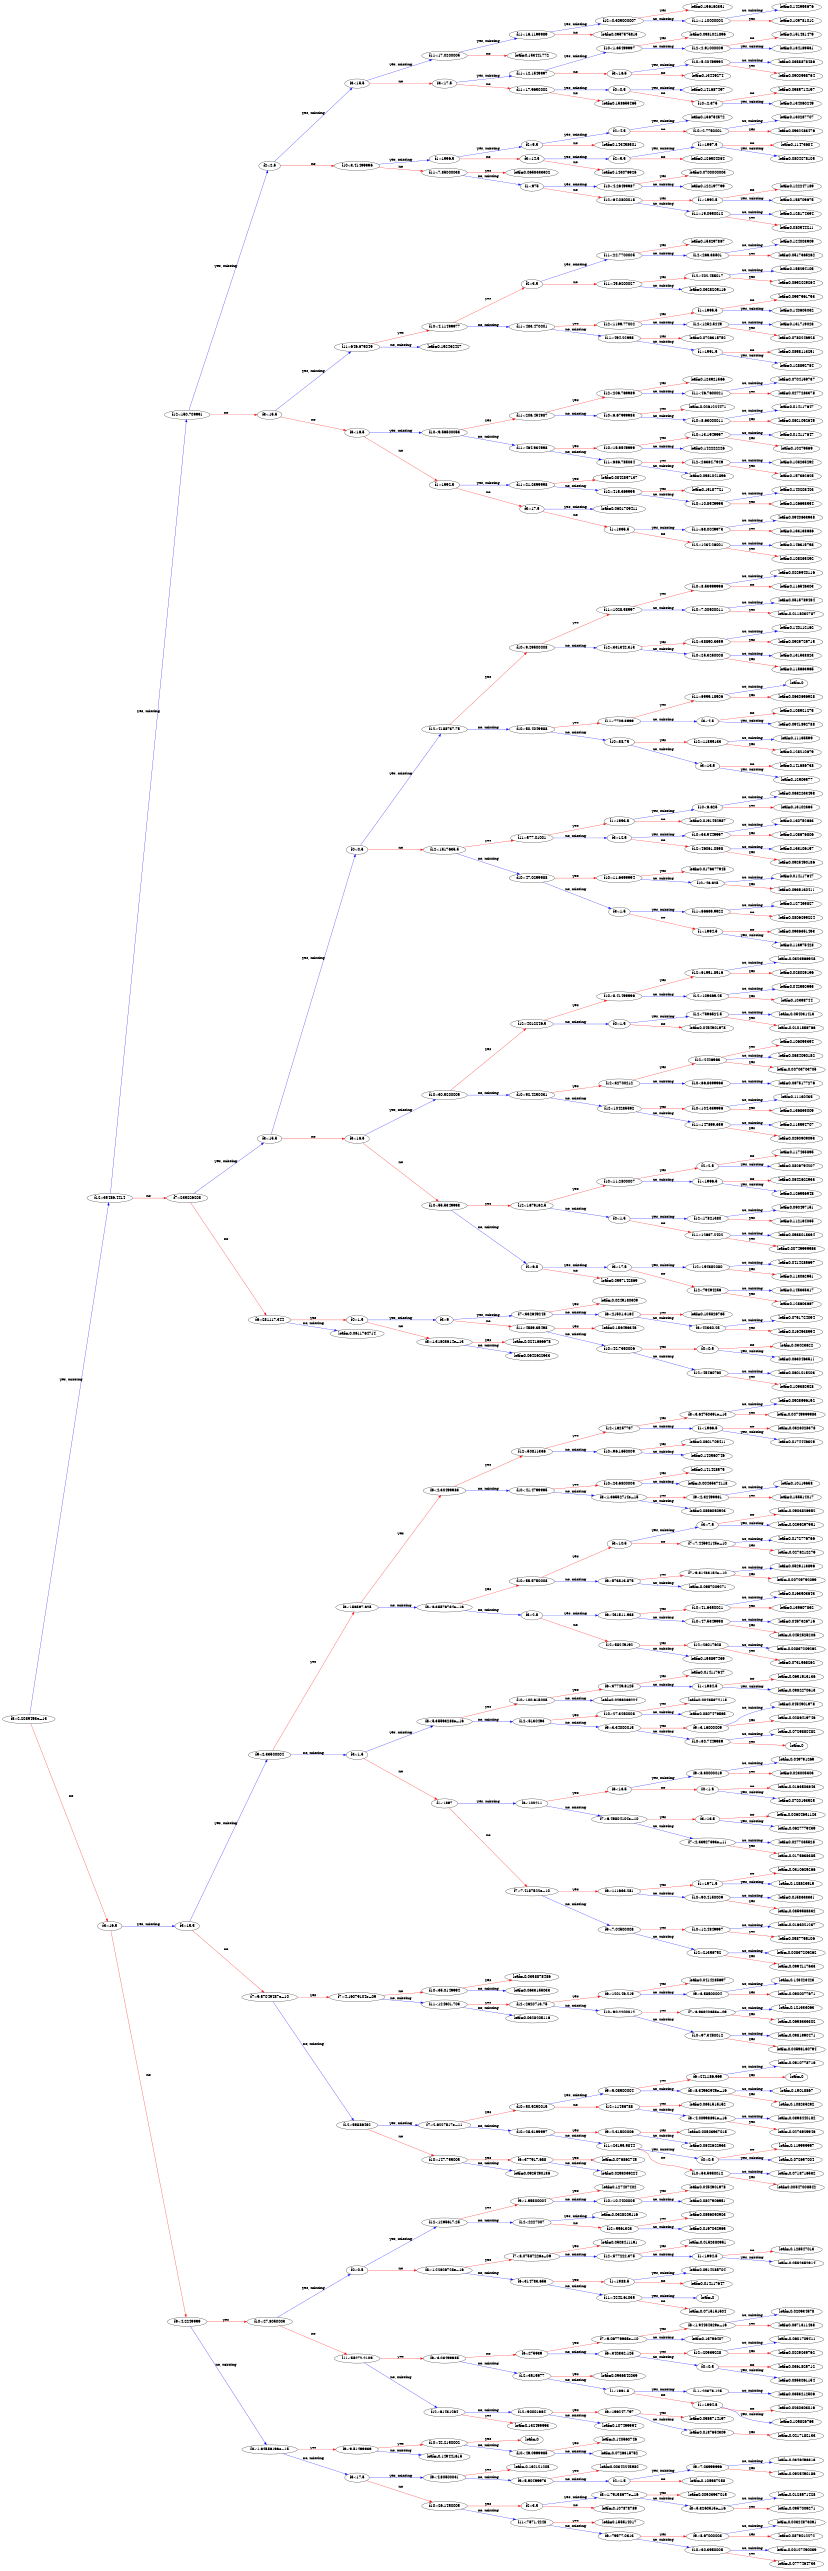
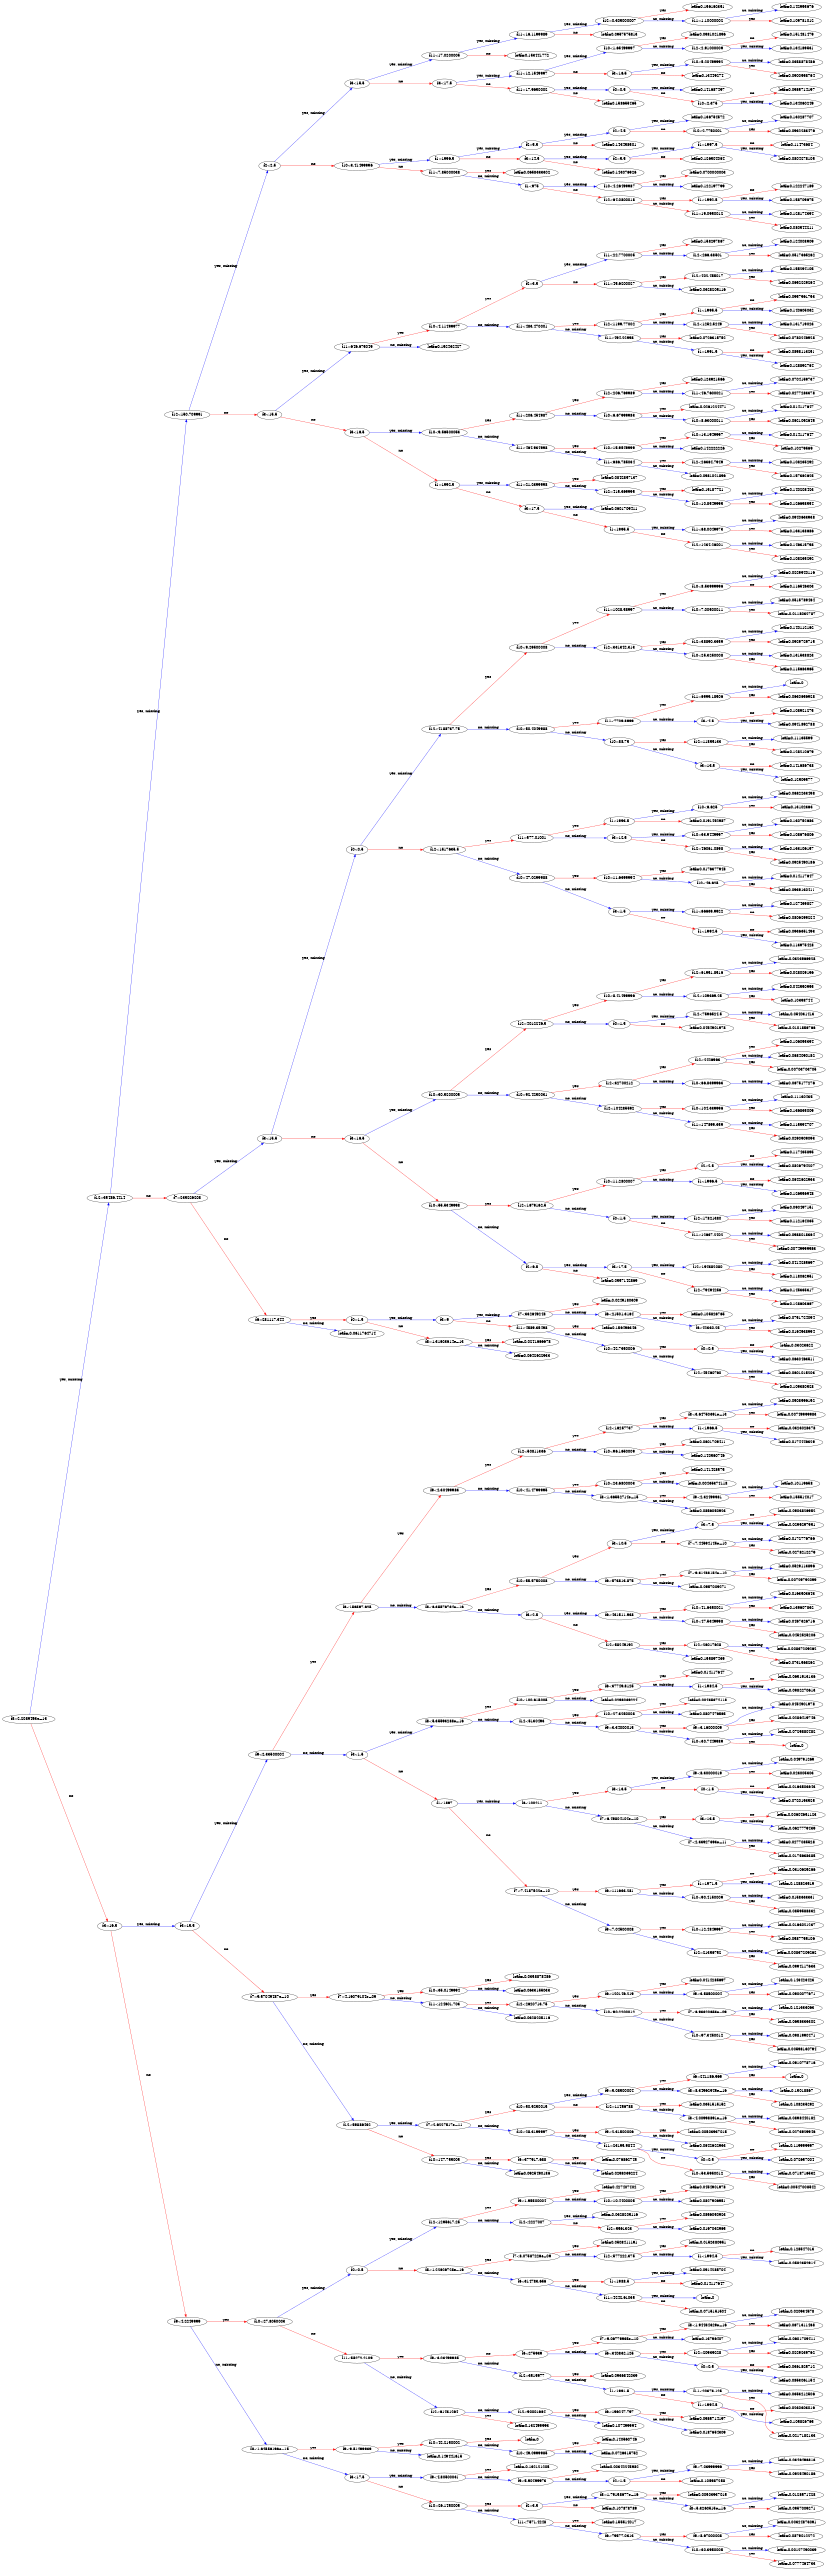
(662, 207) -> (662, 207)
(401, 1991) -> (401, 1991)
(619, 2188) -> (619, 2188)
(750, 2434) -> (758, 2402)
